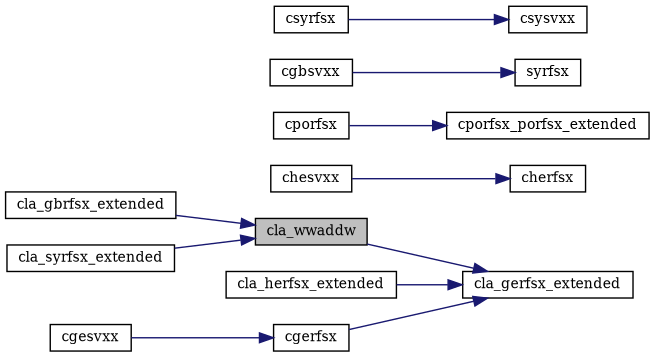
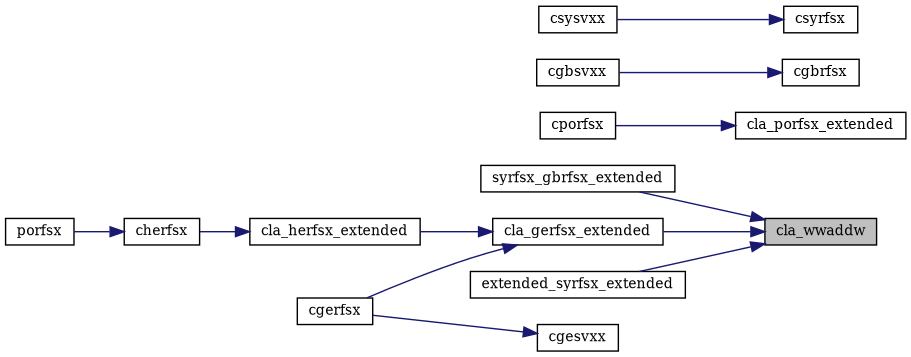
(421, 20) -> (693, 20)
(548, 73) -> (821, 73)
(548, 126) -> (821, 126)
(311, 179) -> (40, 232)
(91, 205) -> (578, 179)
none -> (218, 232)
(420, 256) -> (707, 232)
(91, 258) -> (578, 285)
(195, 338) -> (448, 324)
